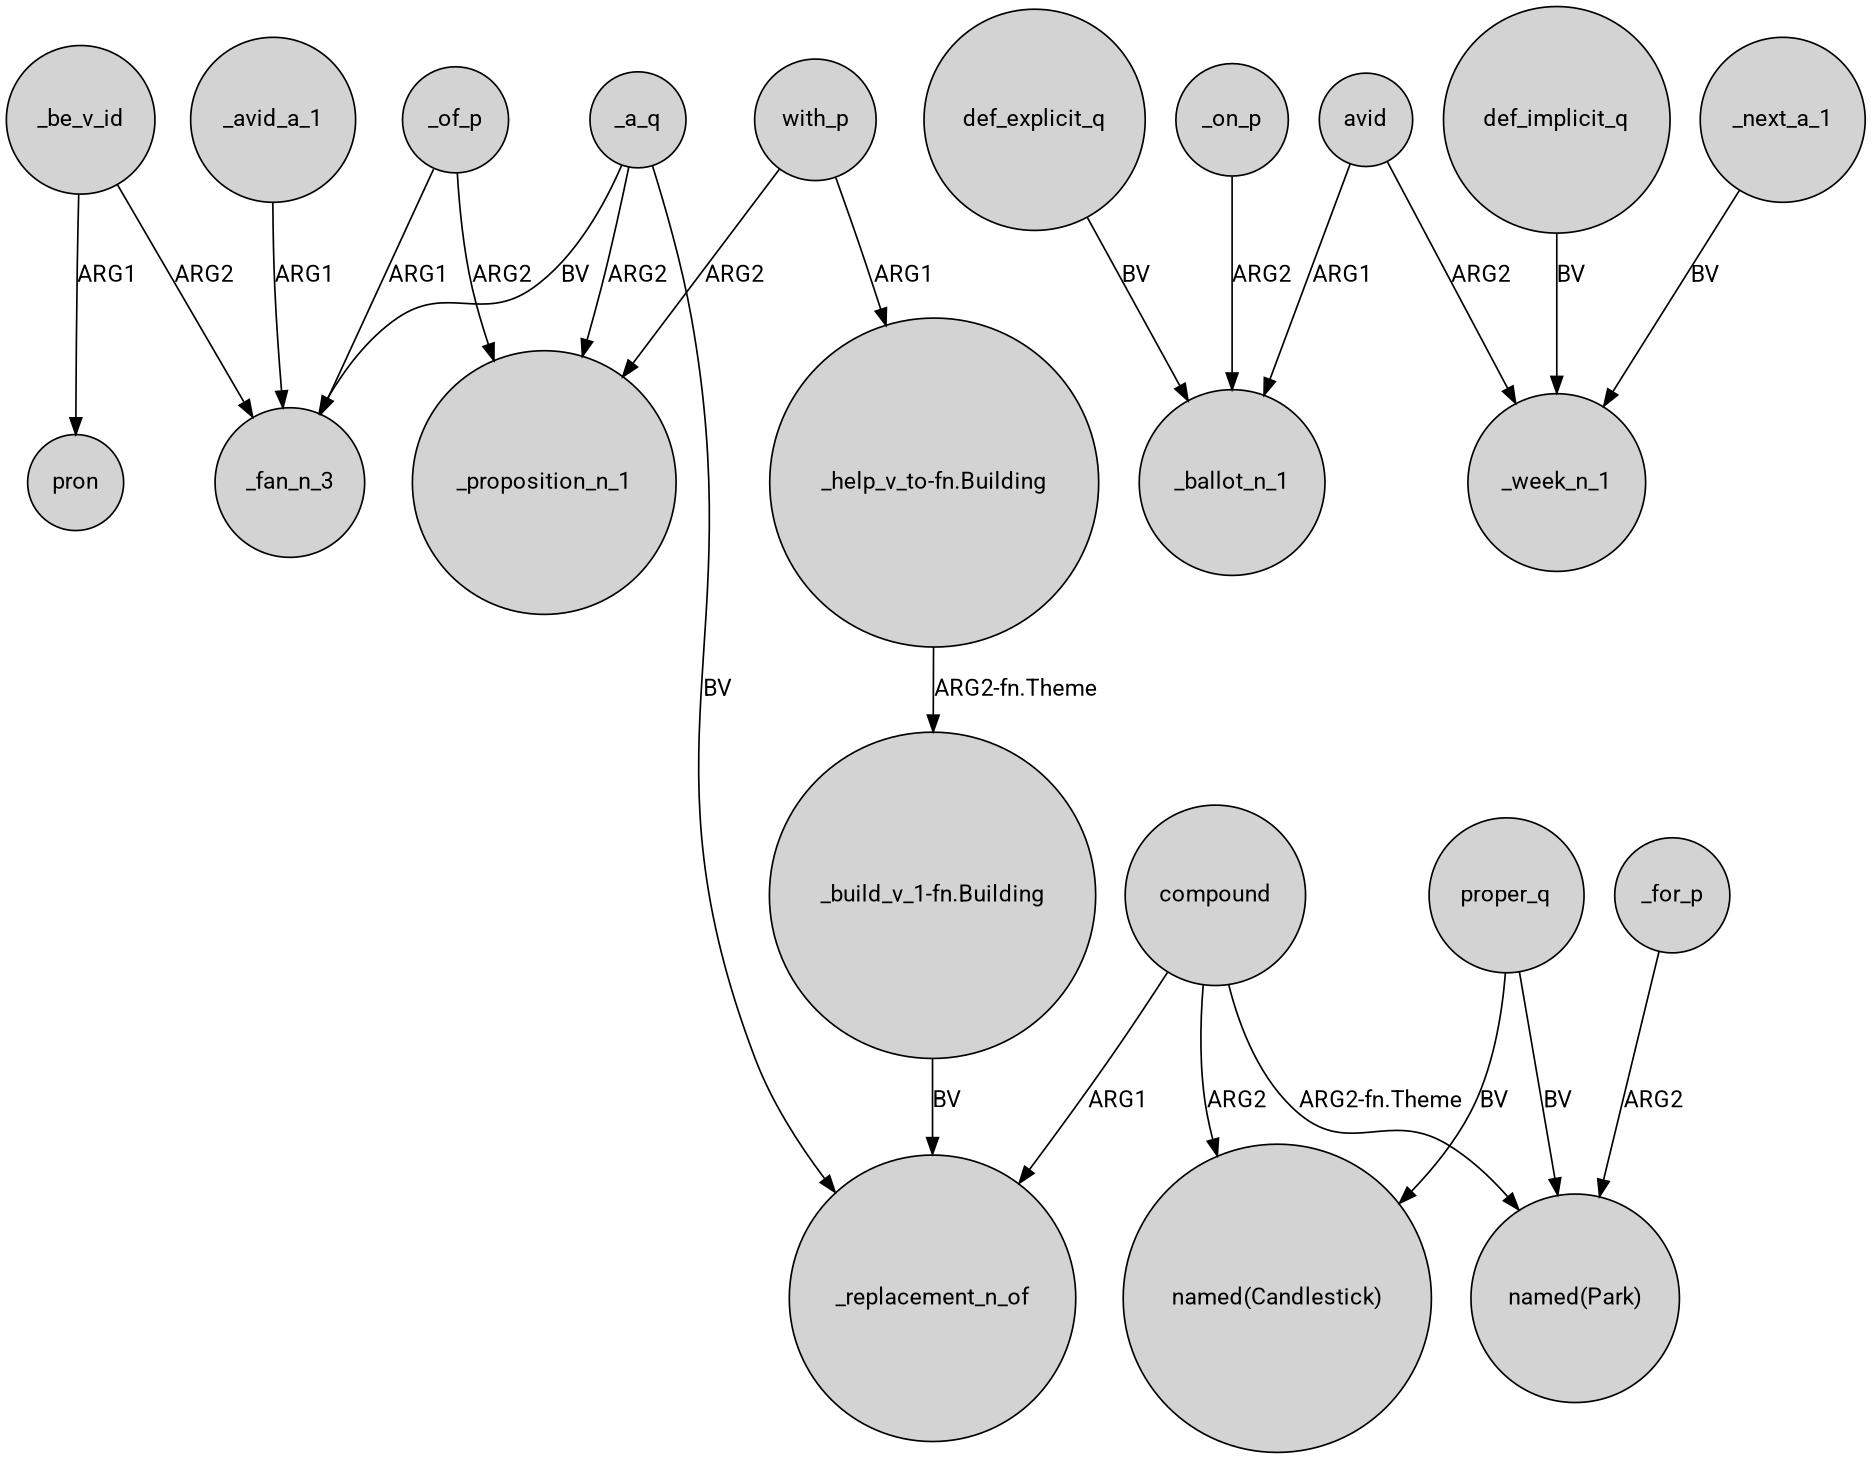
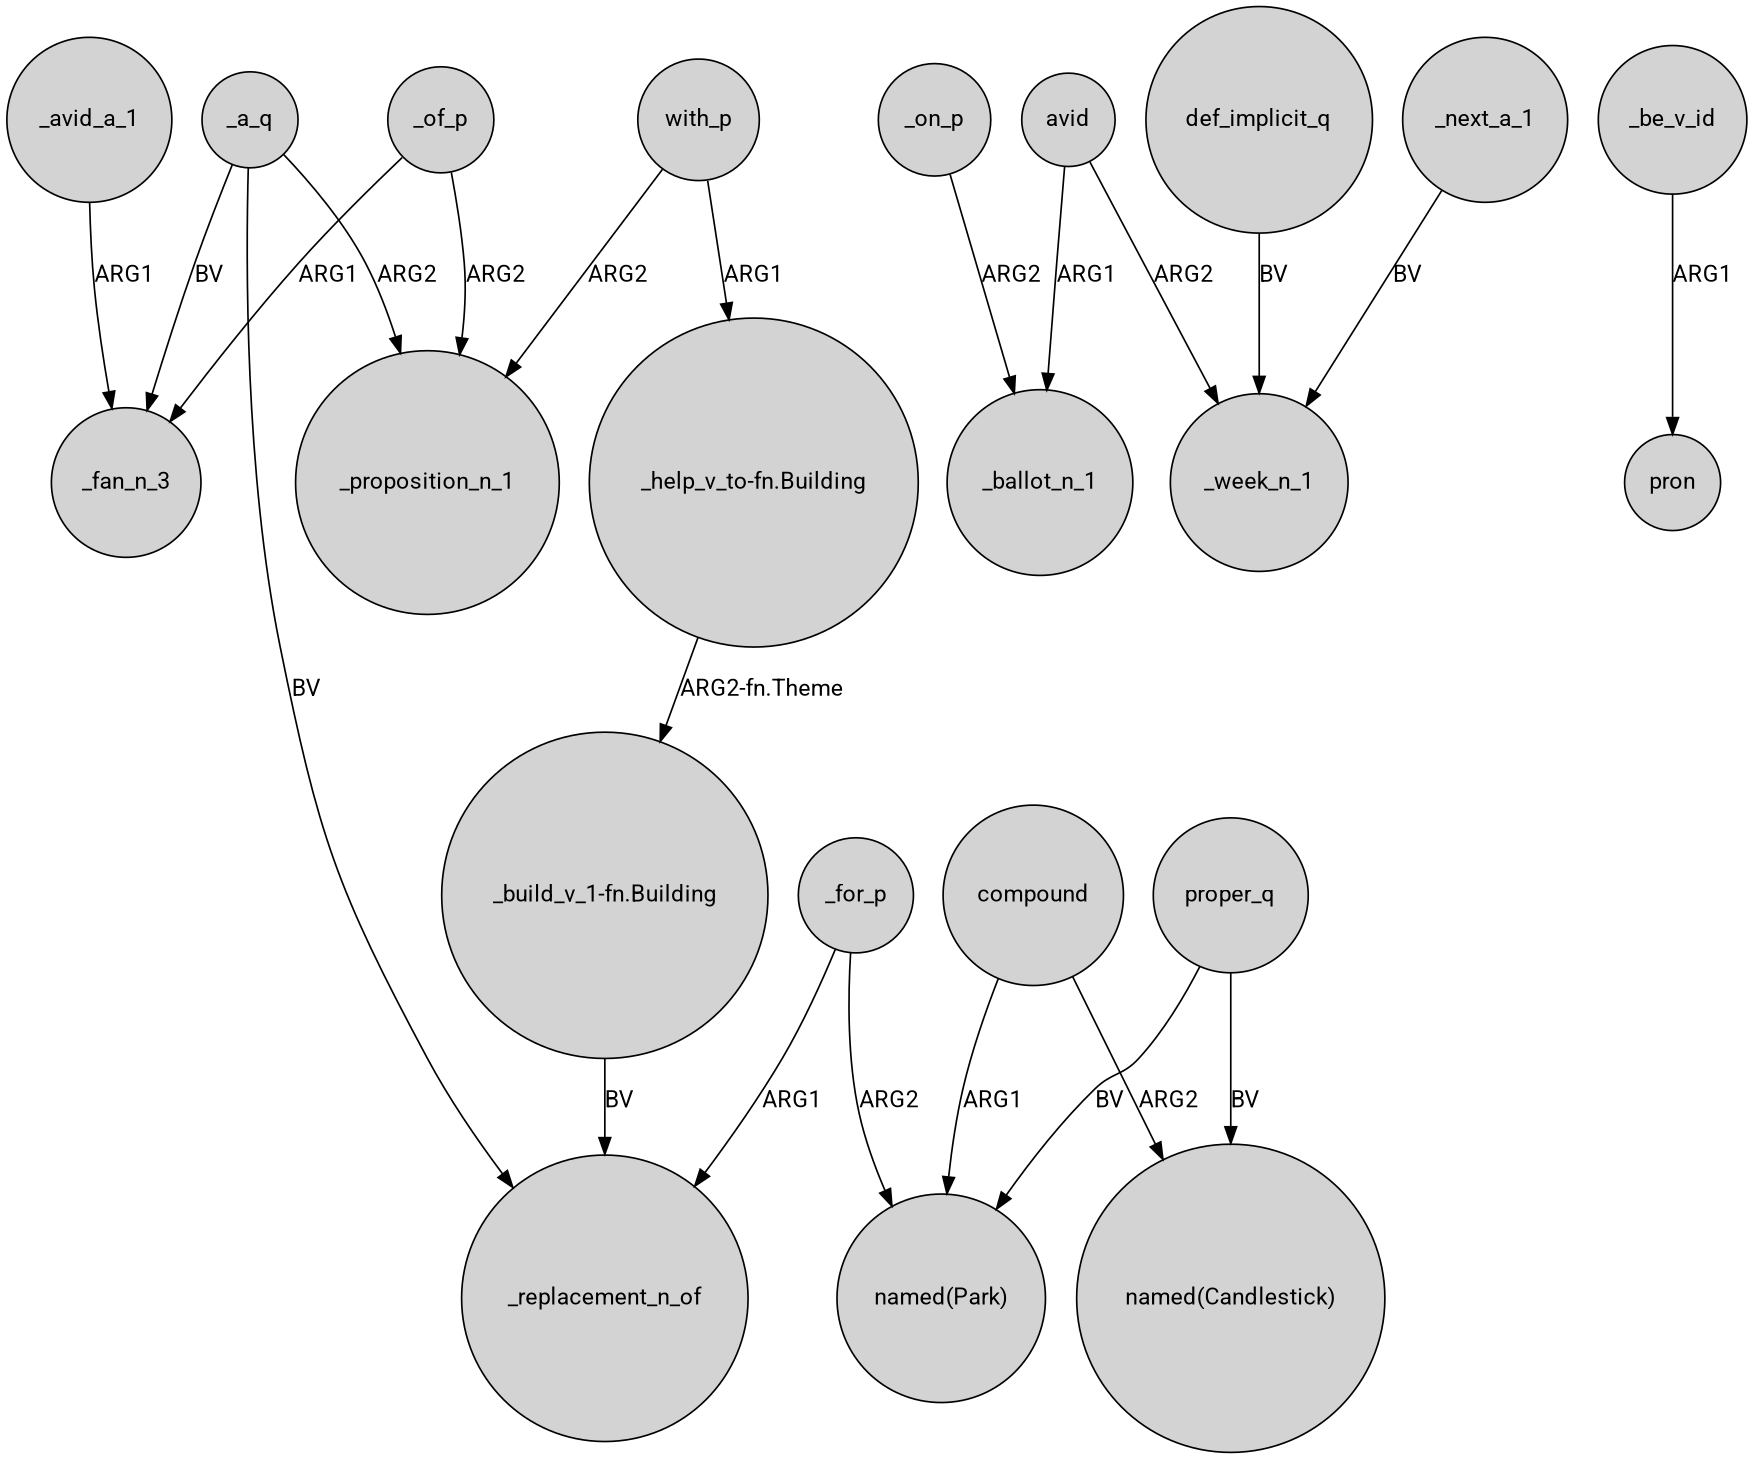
(1035, 120) -> none
(181, 293) -> none
(1100, 1072) -> (778, 1066)
(1381, 1101) -> (993, 1101)
